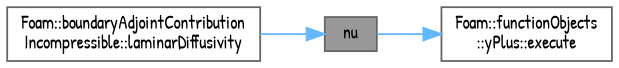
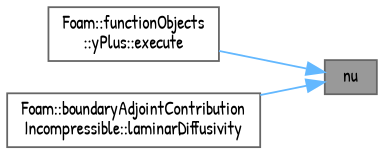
(400, 34) -> (263, 60)
